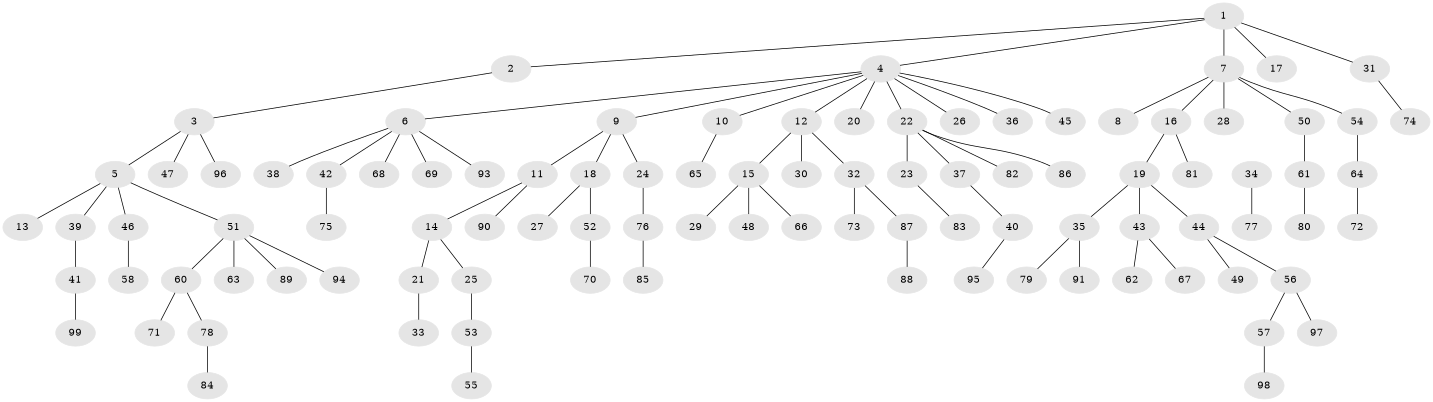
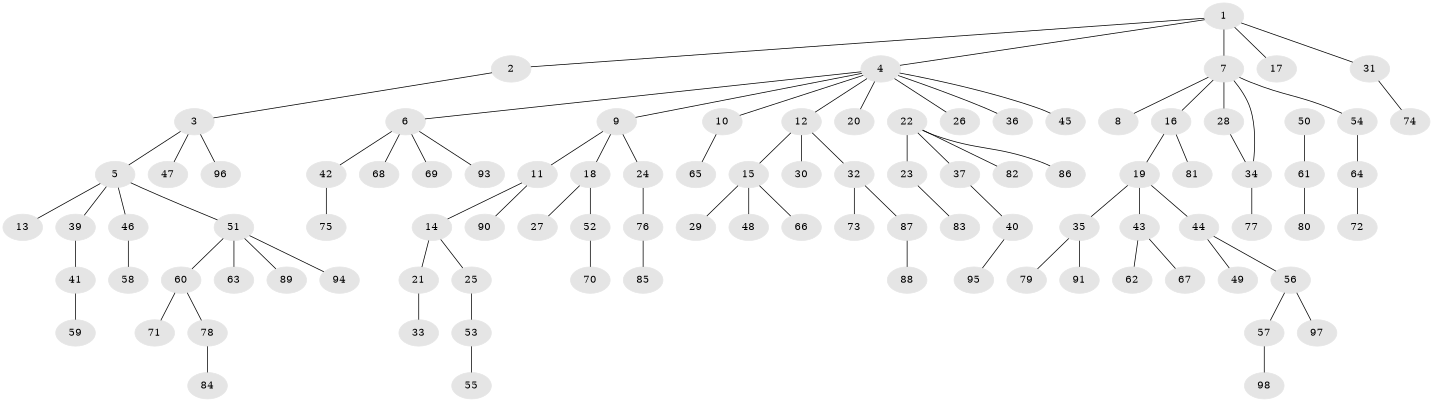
(894, 95) -> none
(1264, 95) -> (1253, 119)
none -> (1238, 148)
(274, 175) -> none
(76, 333) -> (76, 333)
